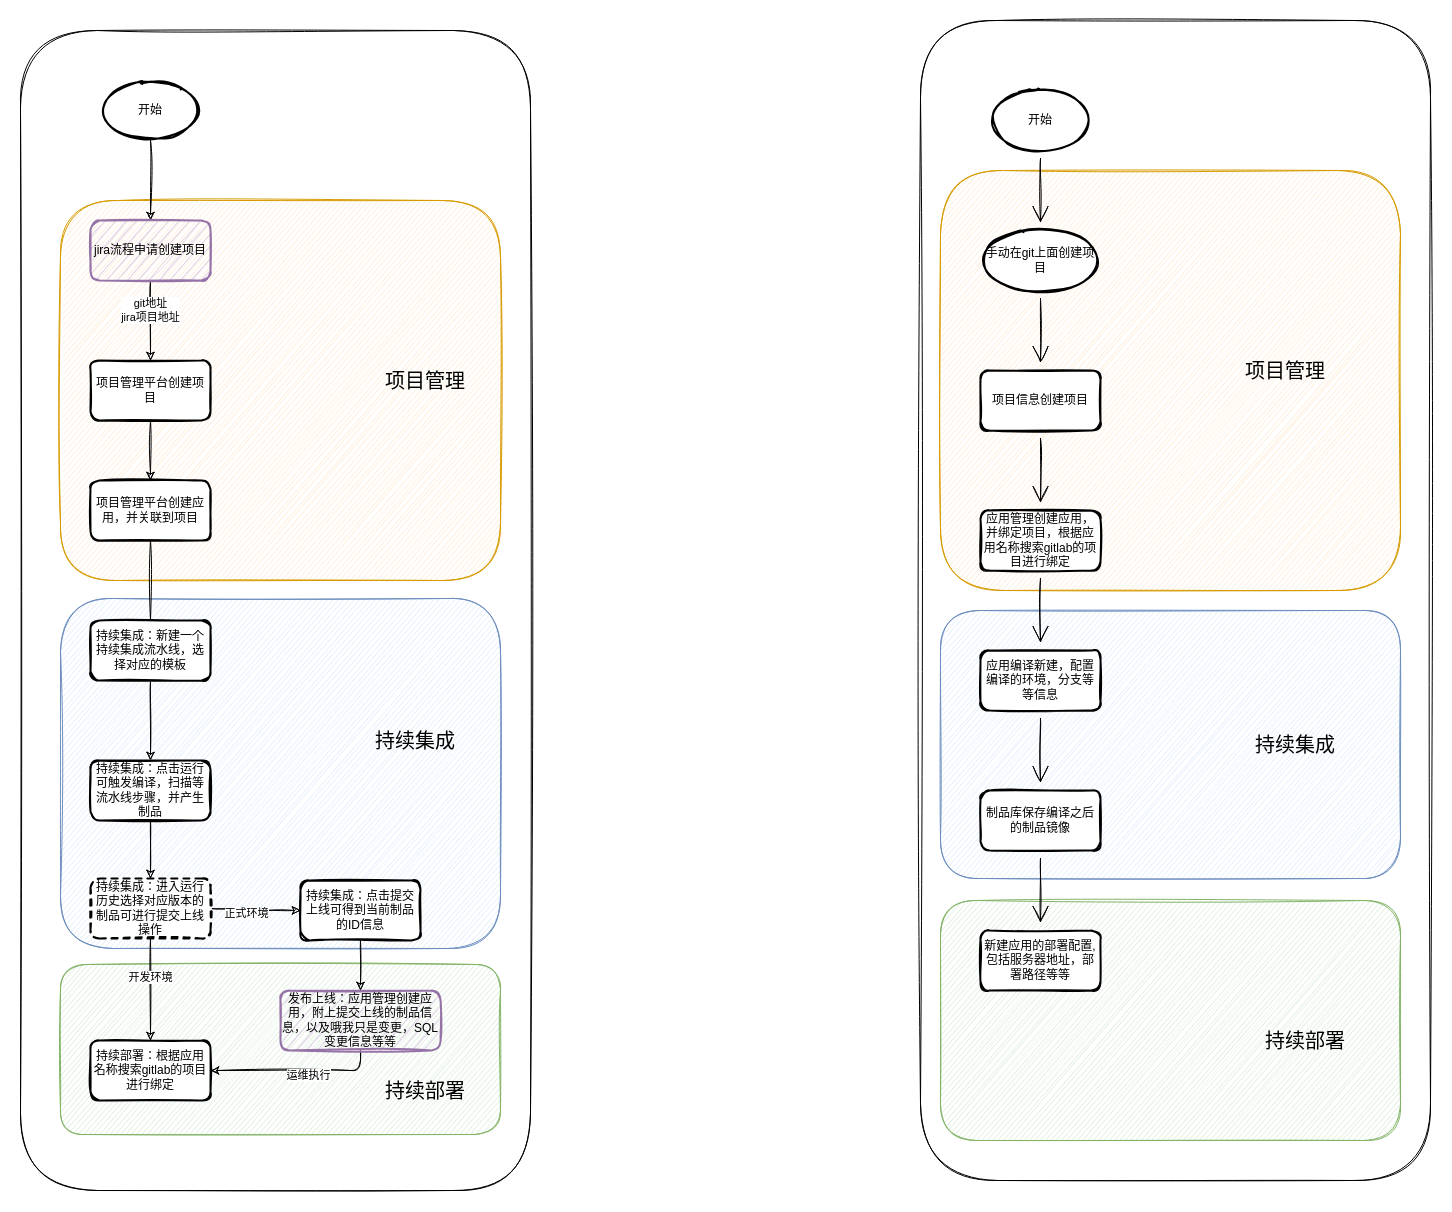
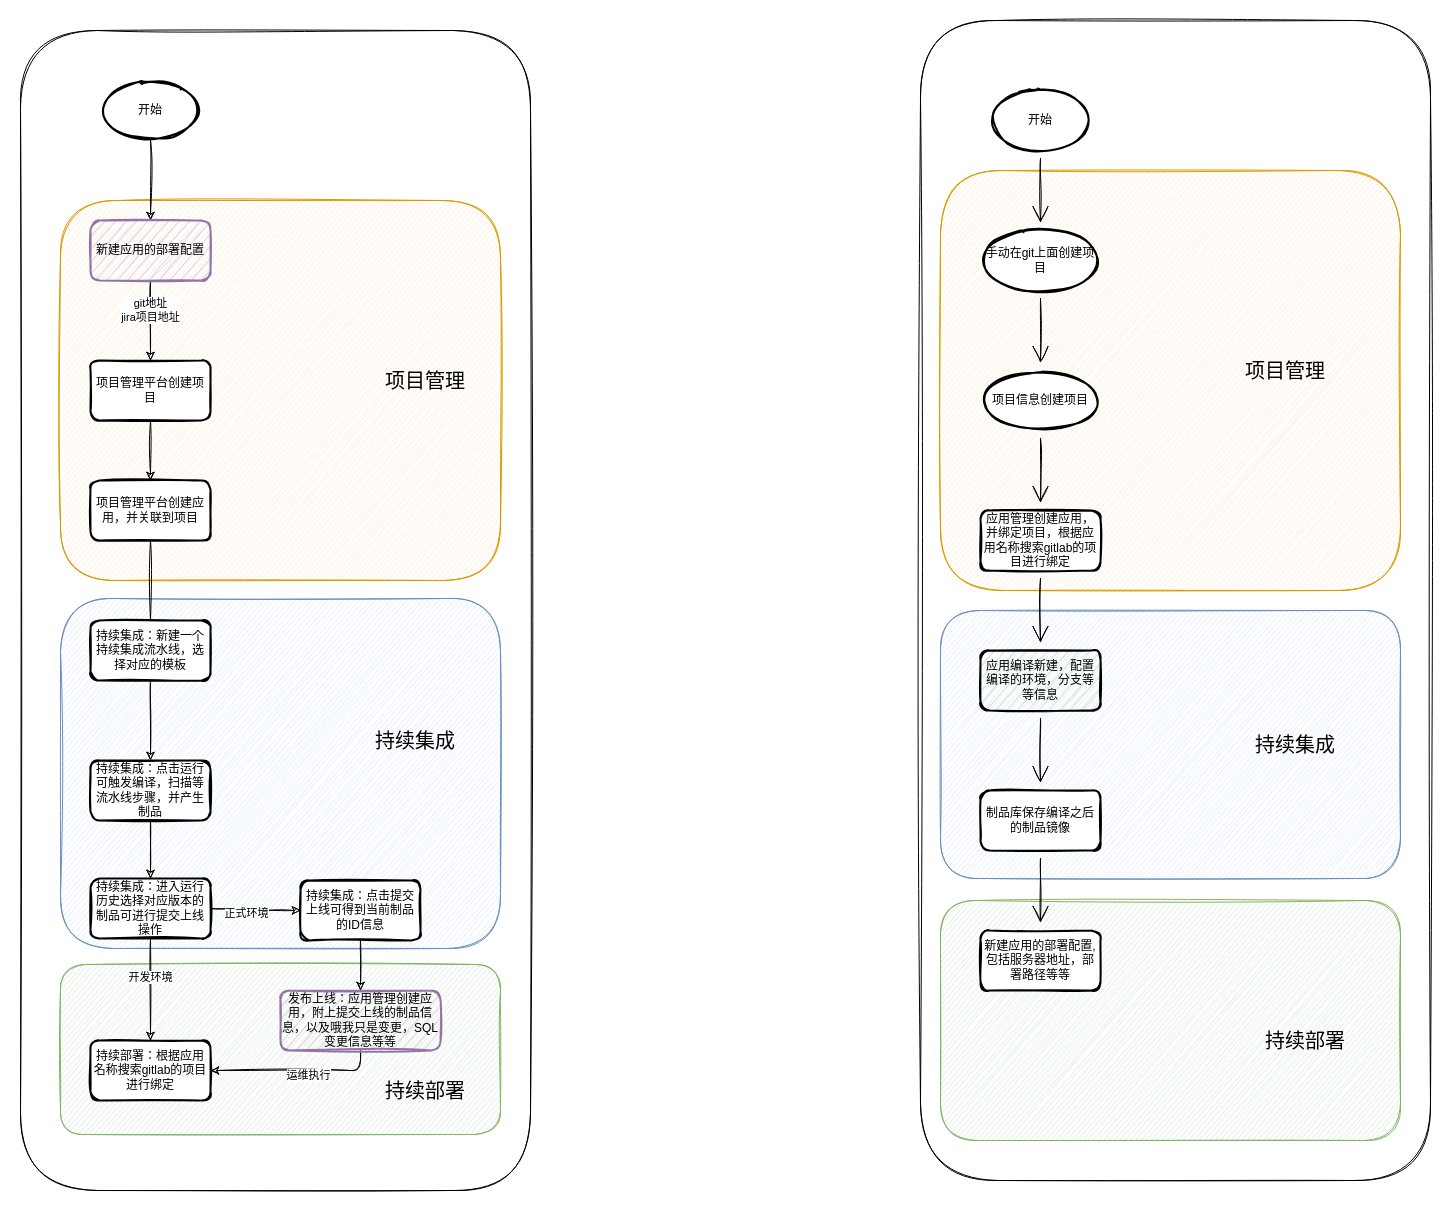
(151, 251) -> (151, 251)
(1041, 401) -> (1041, 401)
(1041, 681) -> (1041, 681)
(151, 909) -> (151, 909)
